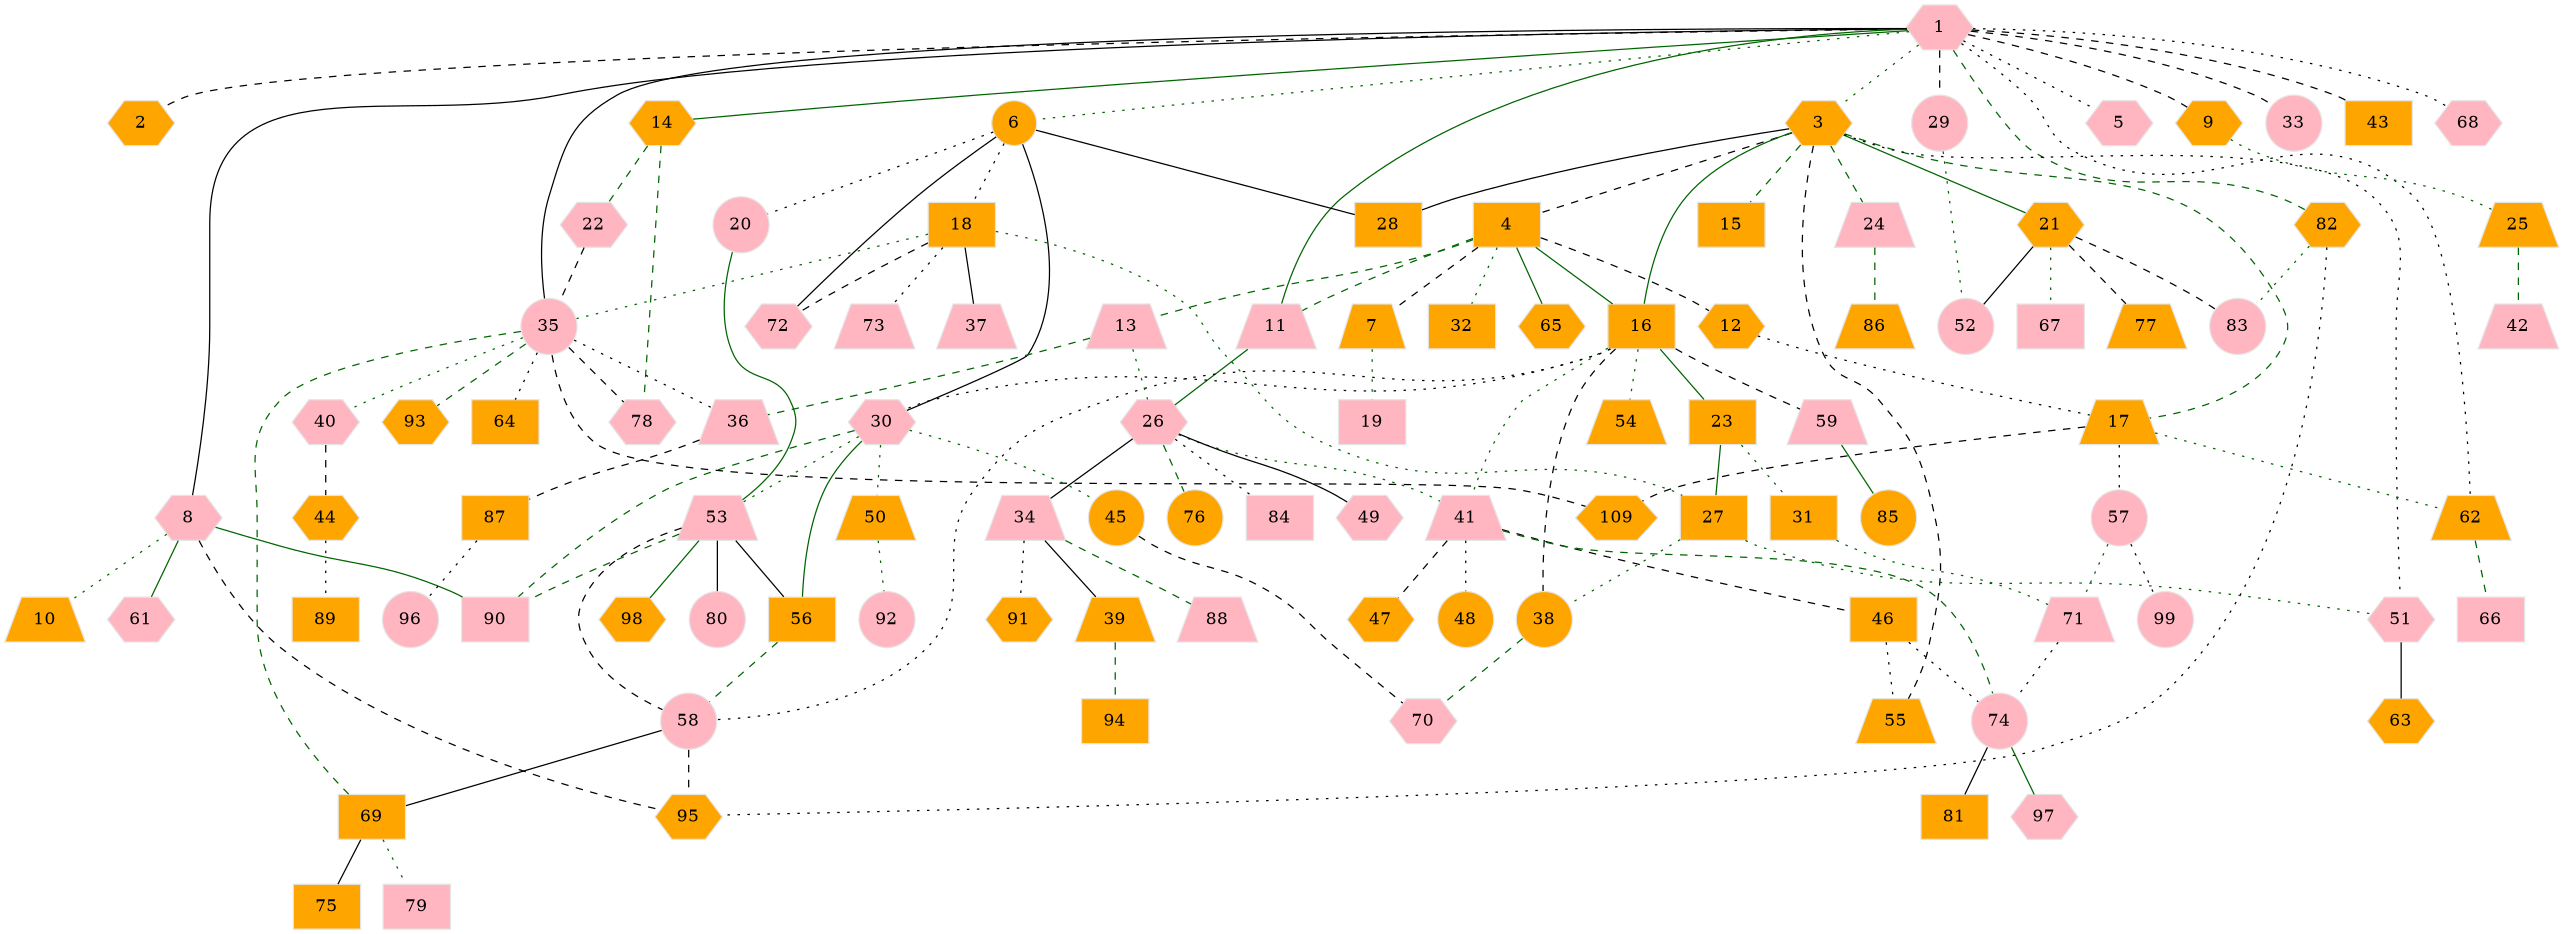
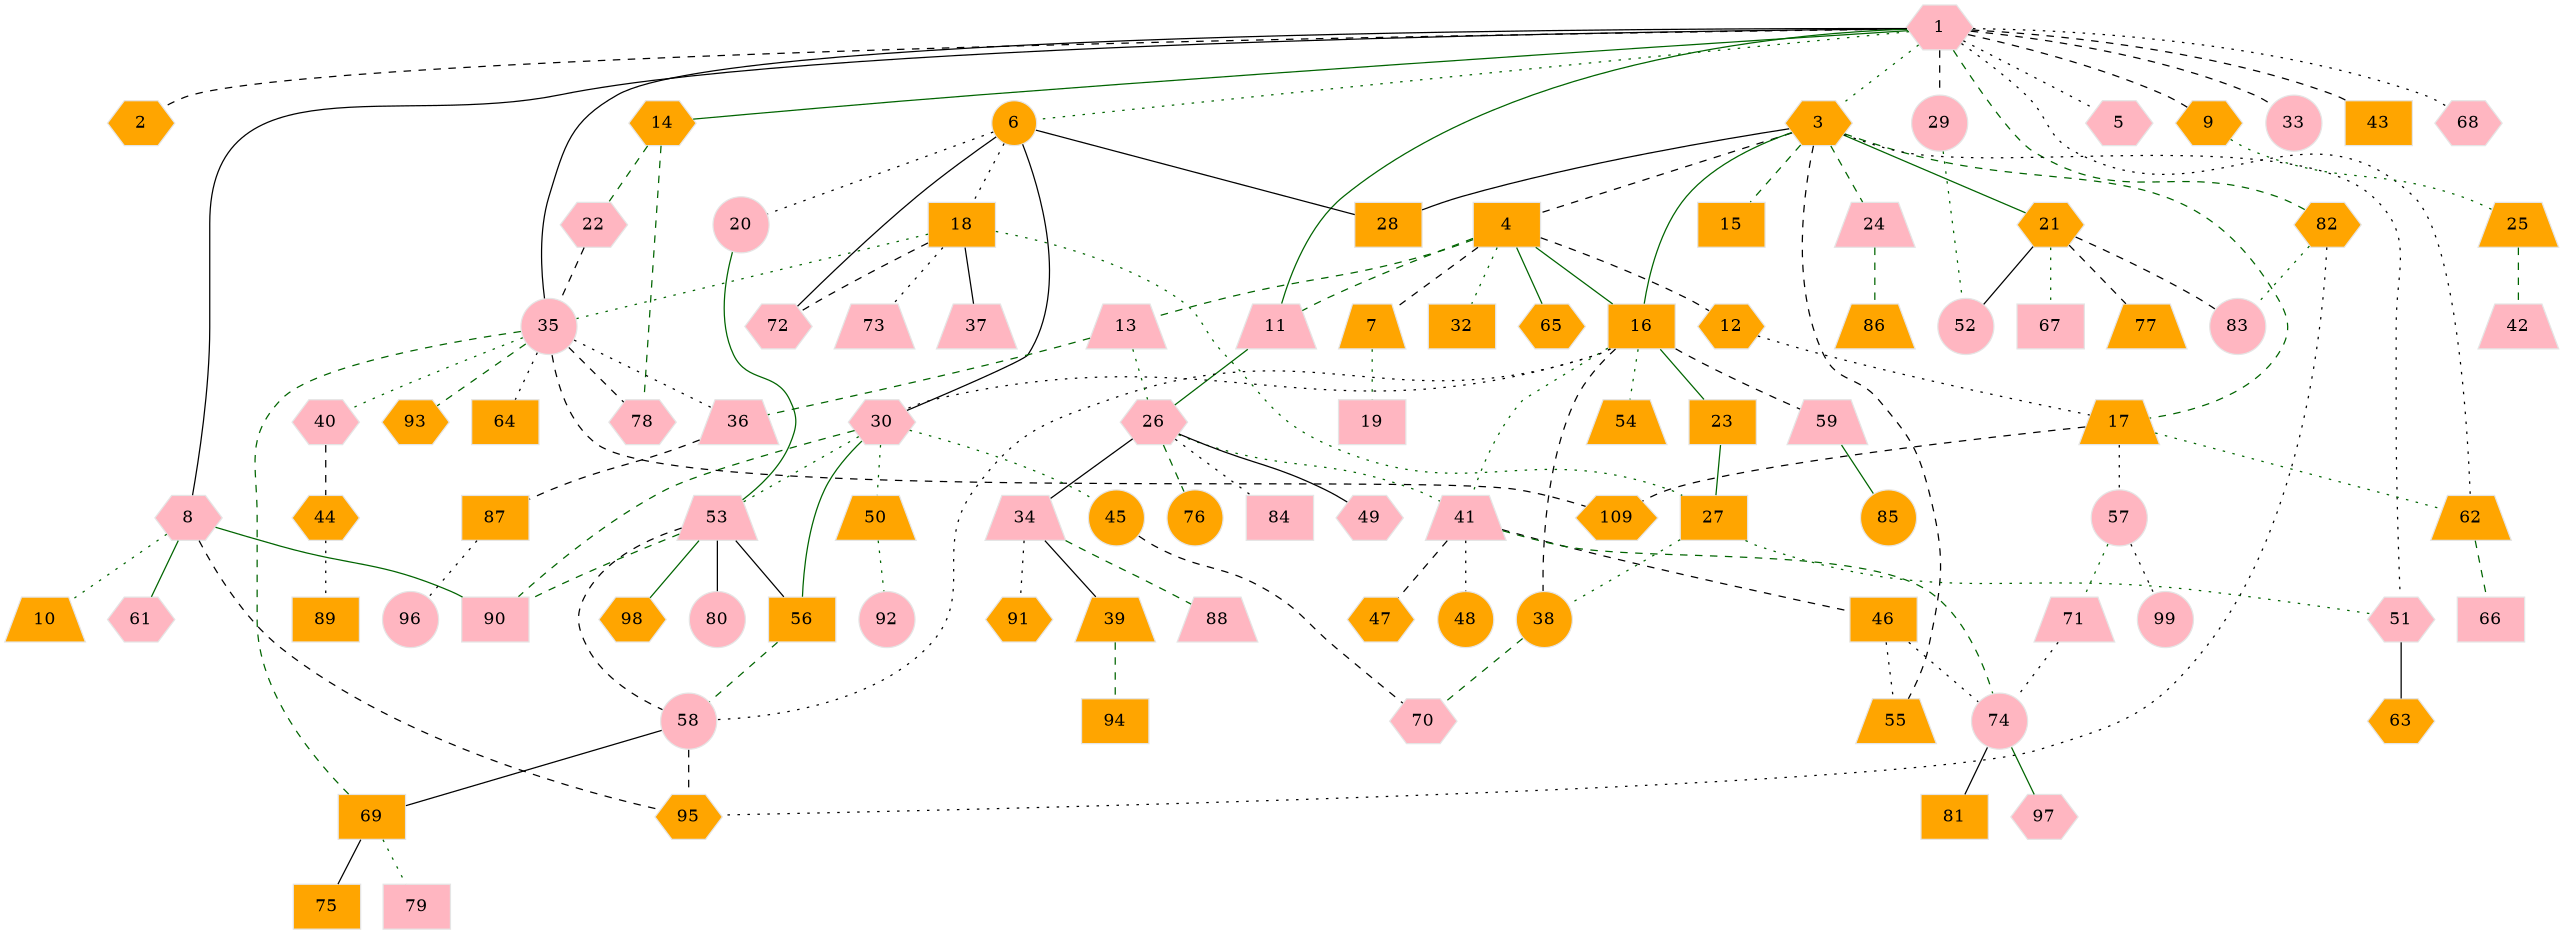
(1804, 518) -> none
